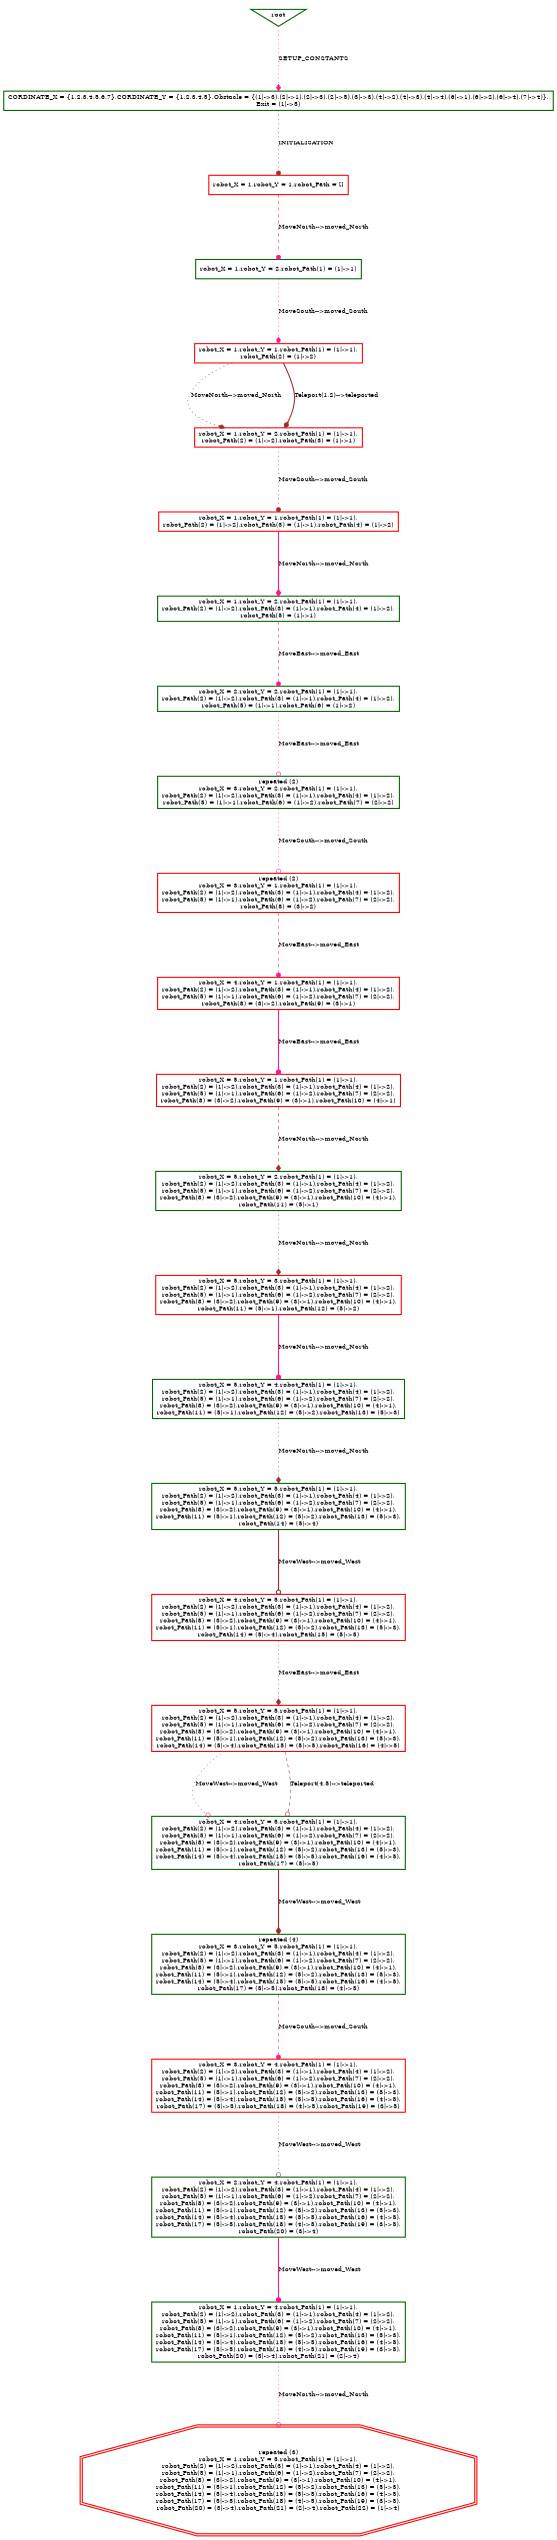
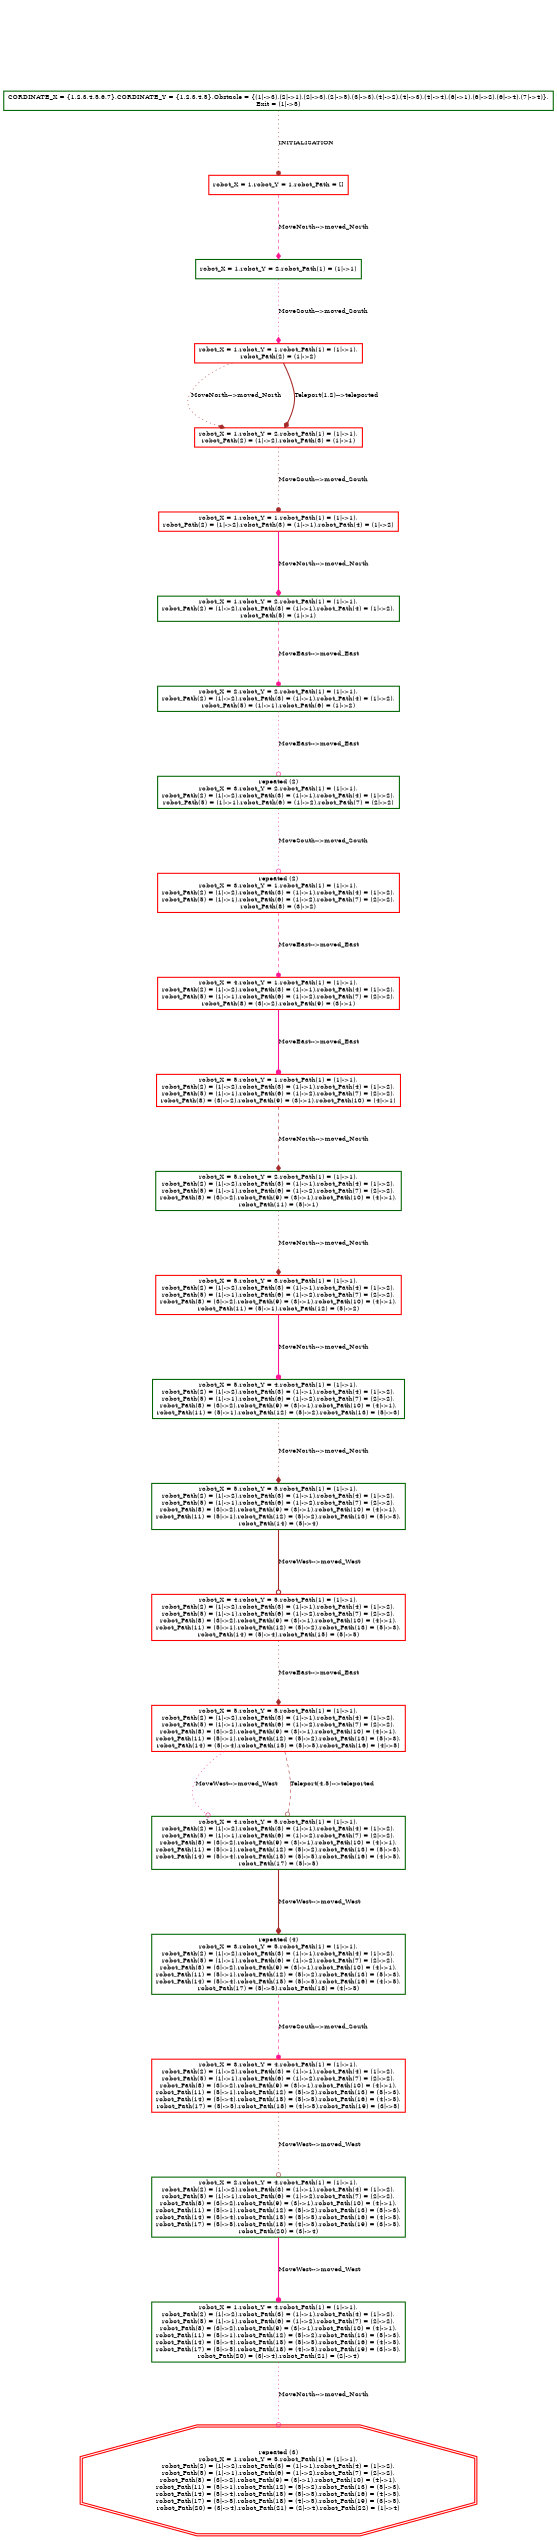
(279, 15) -> none
(279, 224) -> (279, 224)
